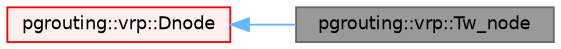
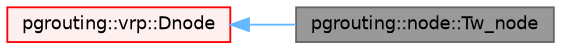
(425, 25) -> (425, 25)
